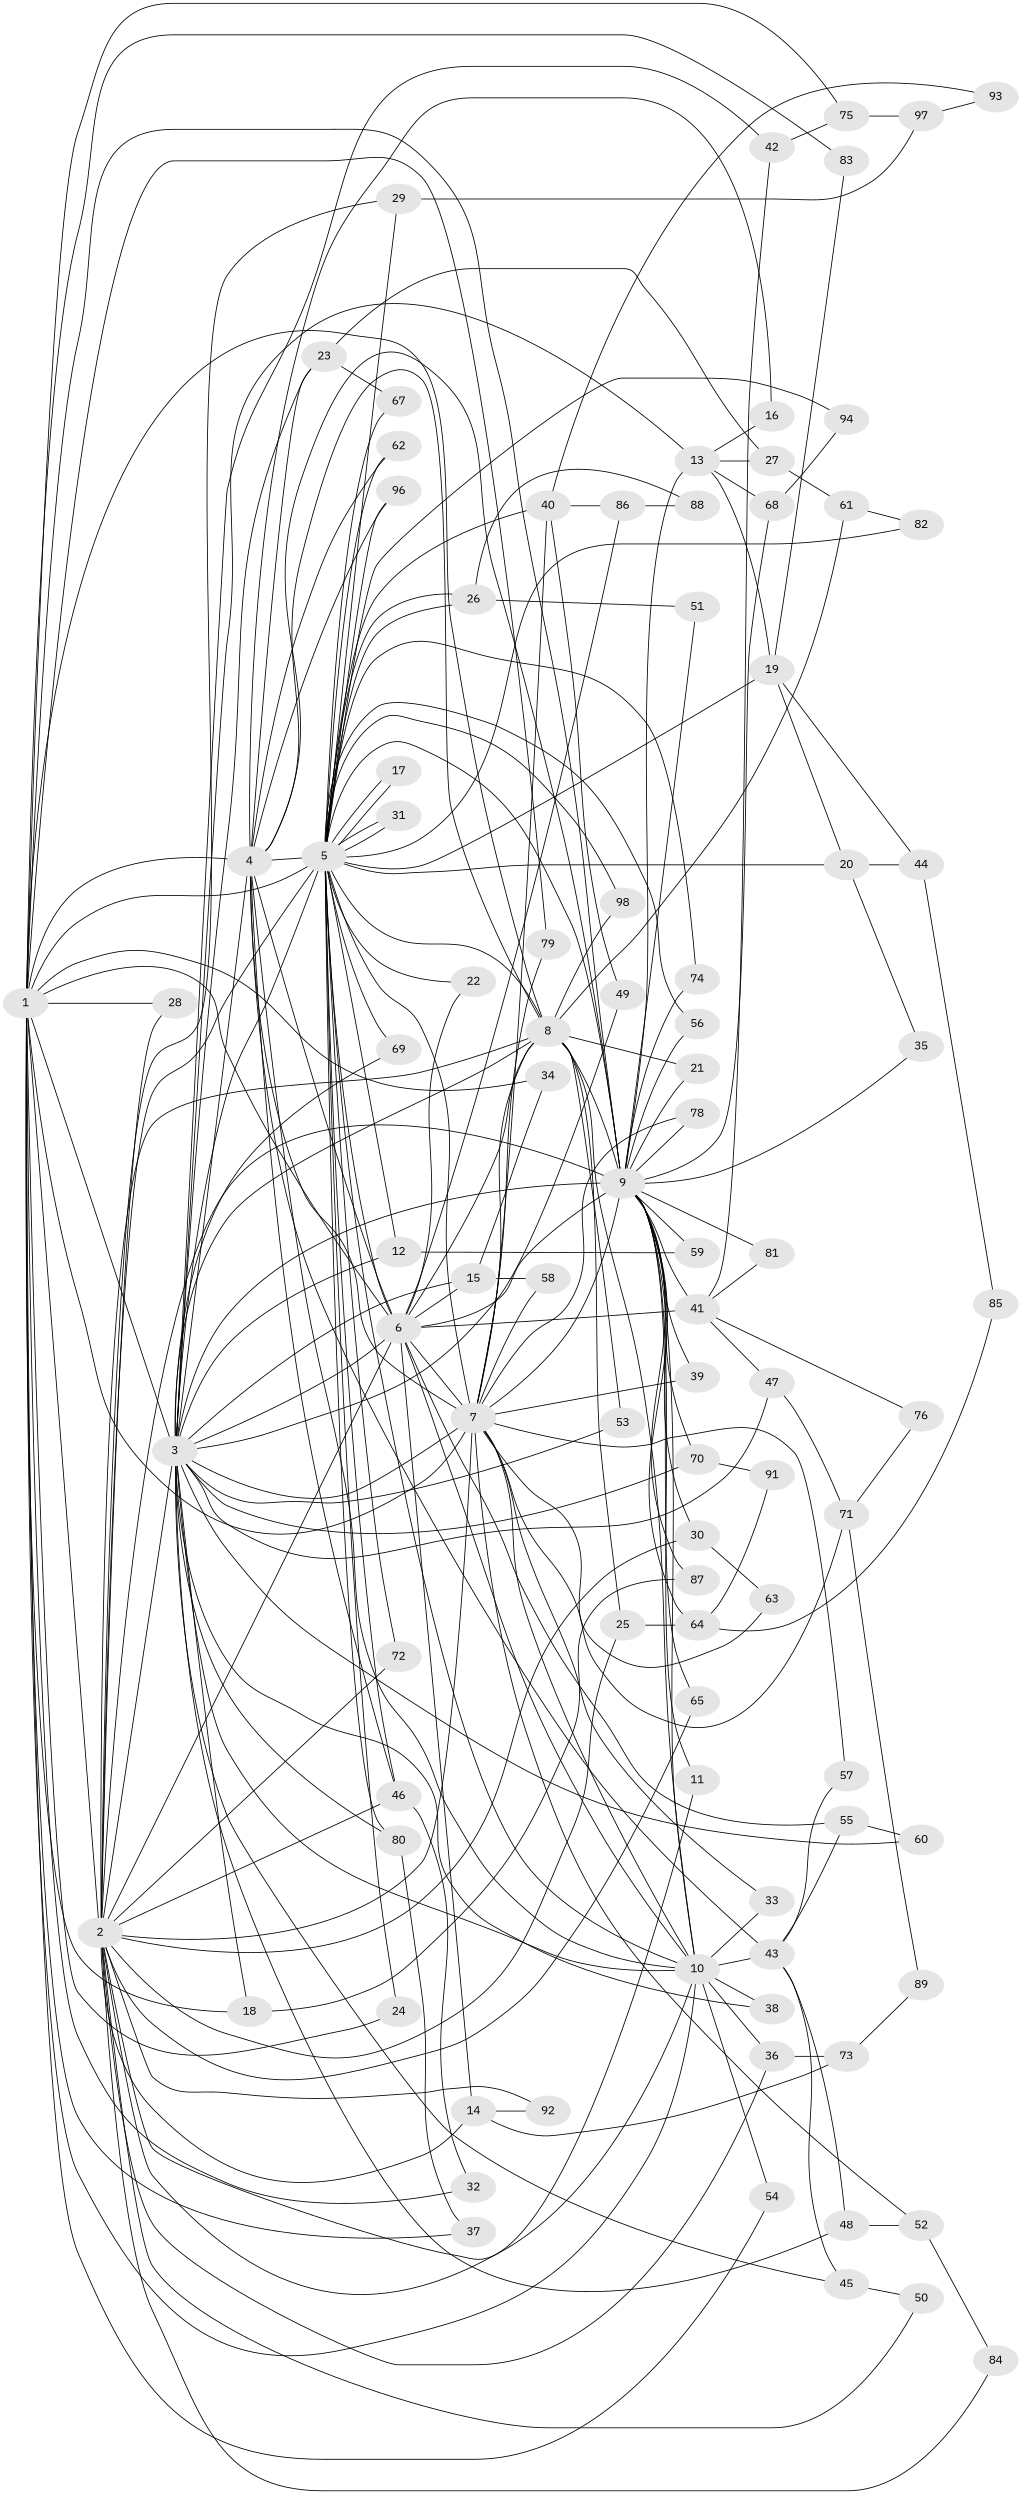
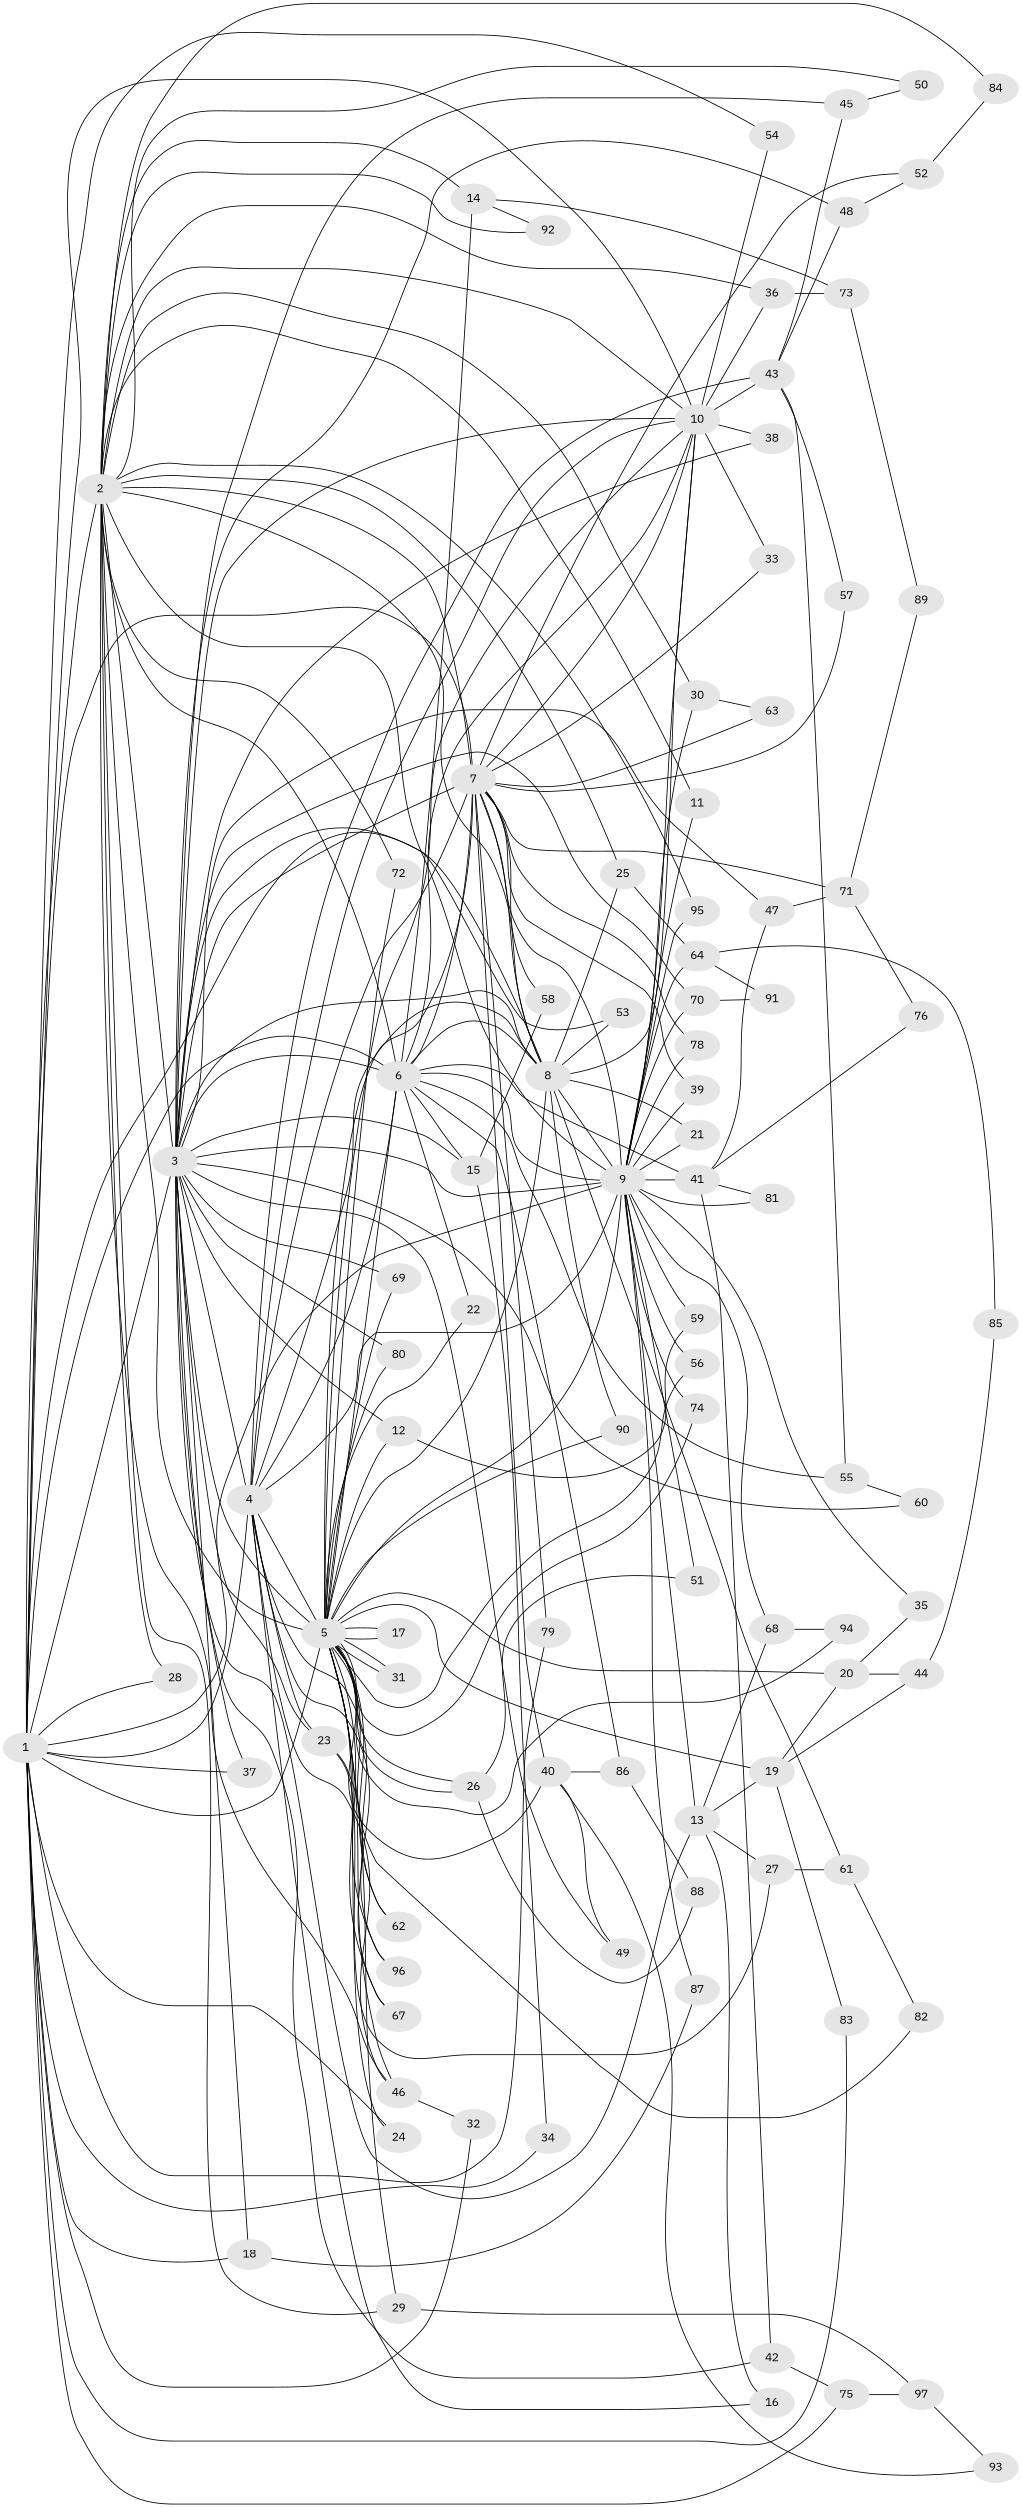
(623, 903) -> (623, 1430)
(697, 1701) -> (697, 911)
(425, 2041) -> (190, 1470)
